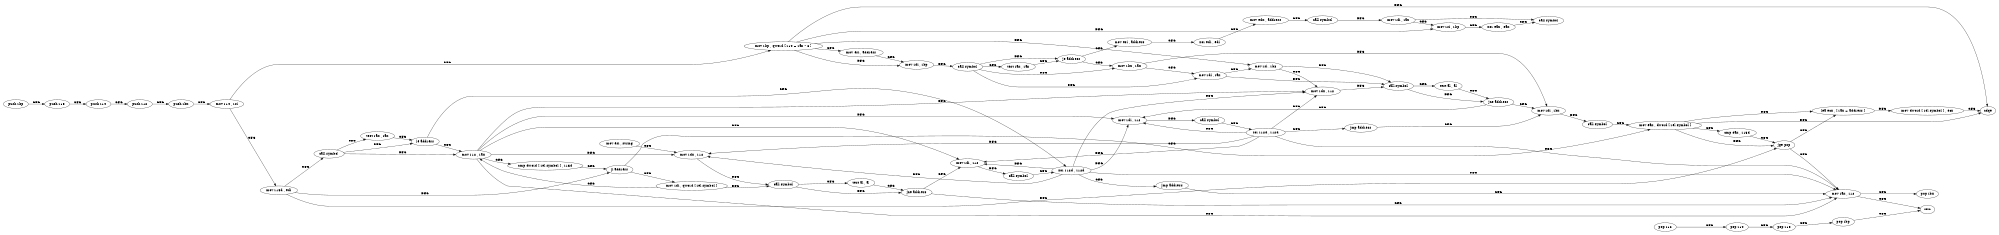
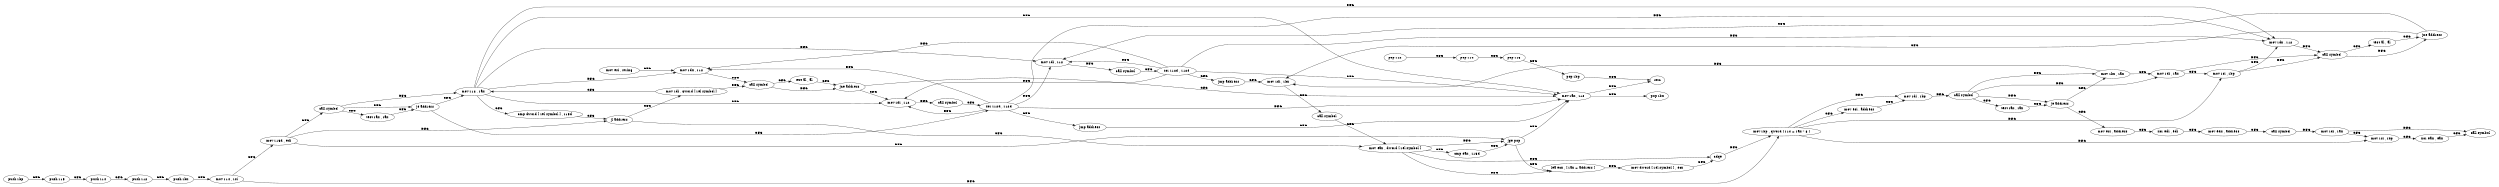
(1415, 7) -> (1747, 146)
(1883, 199) -> (1613, 86)
